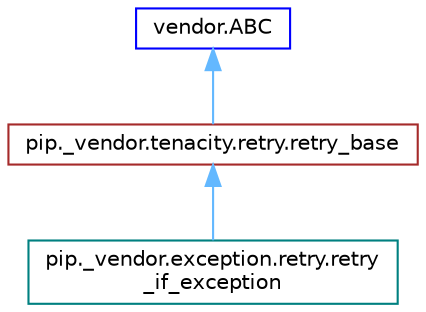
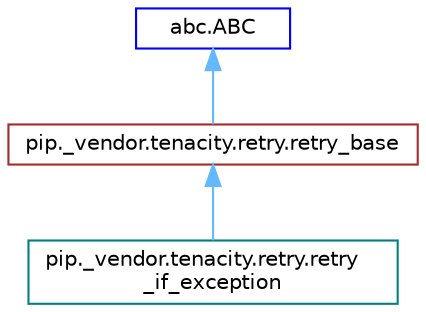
(213, 28) -> (213, 28)
(213, 272) -> (213, 272)
